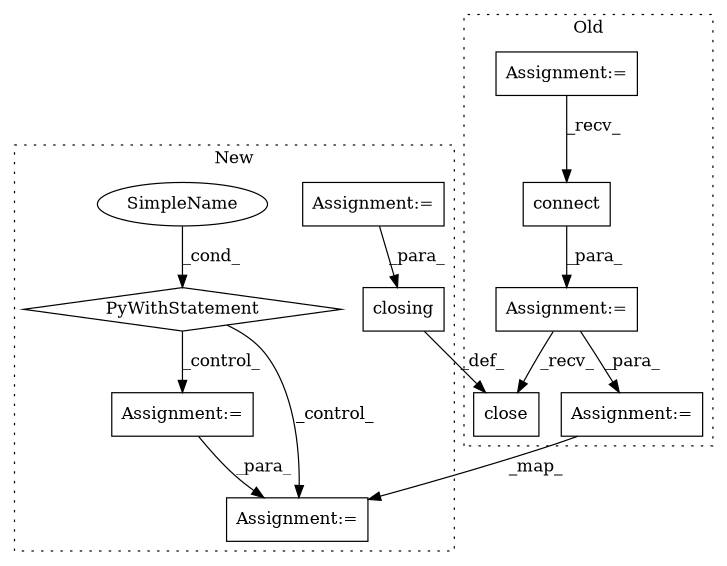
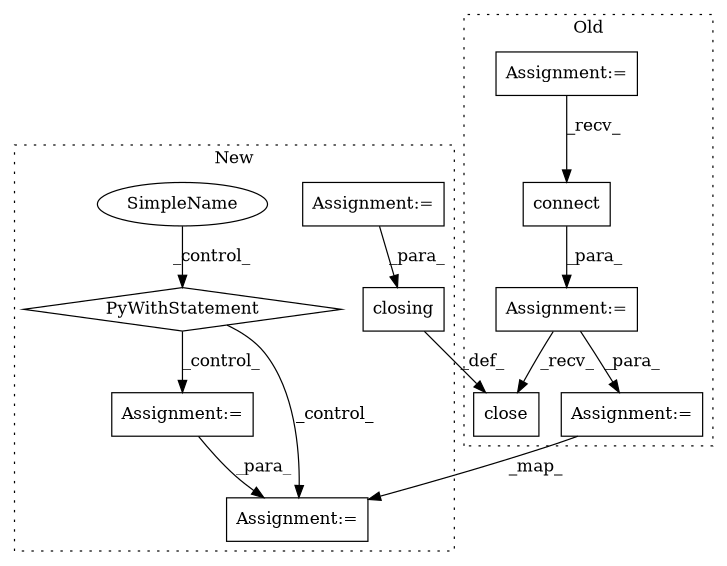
(211, 257) -> (211, 257)
